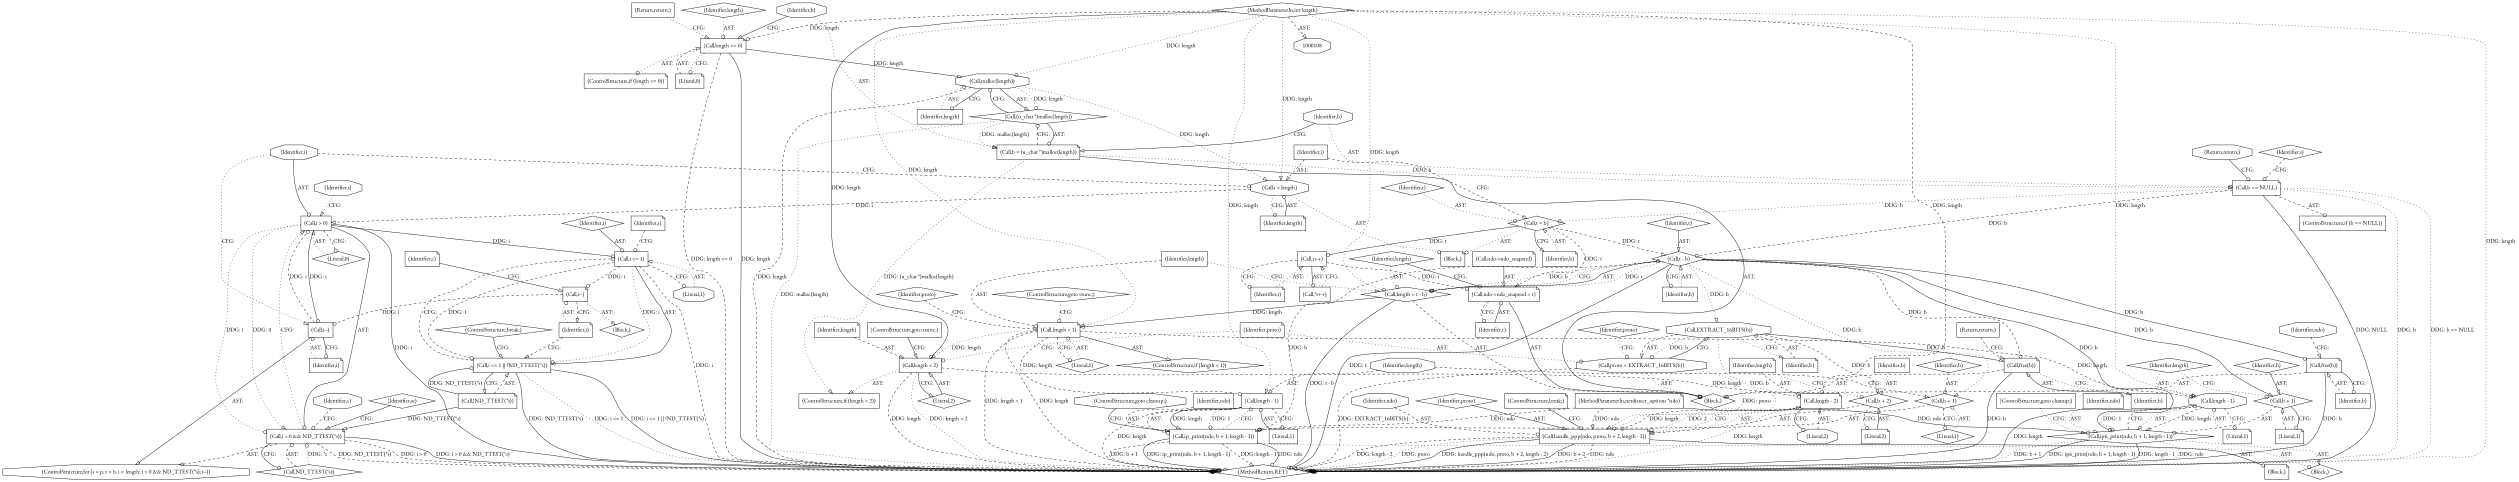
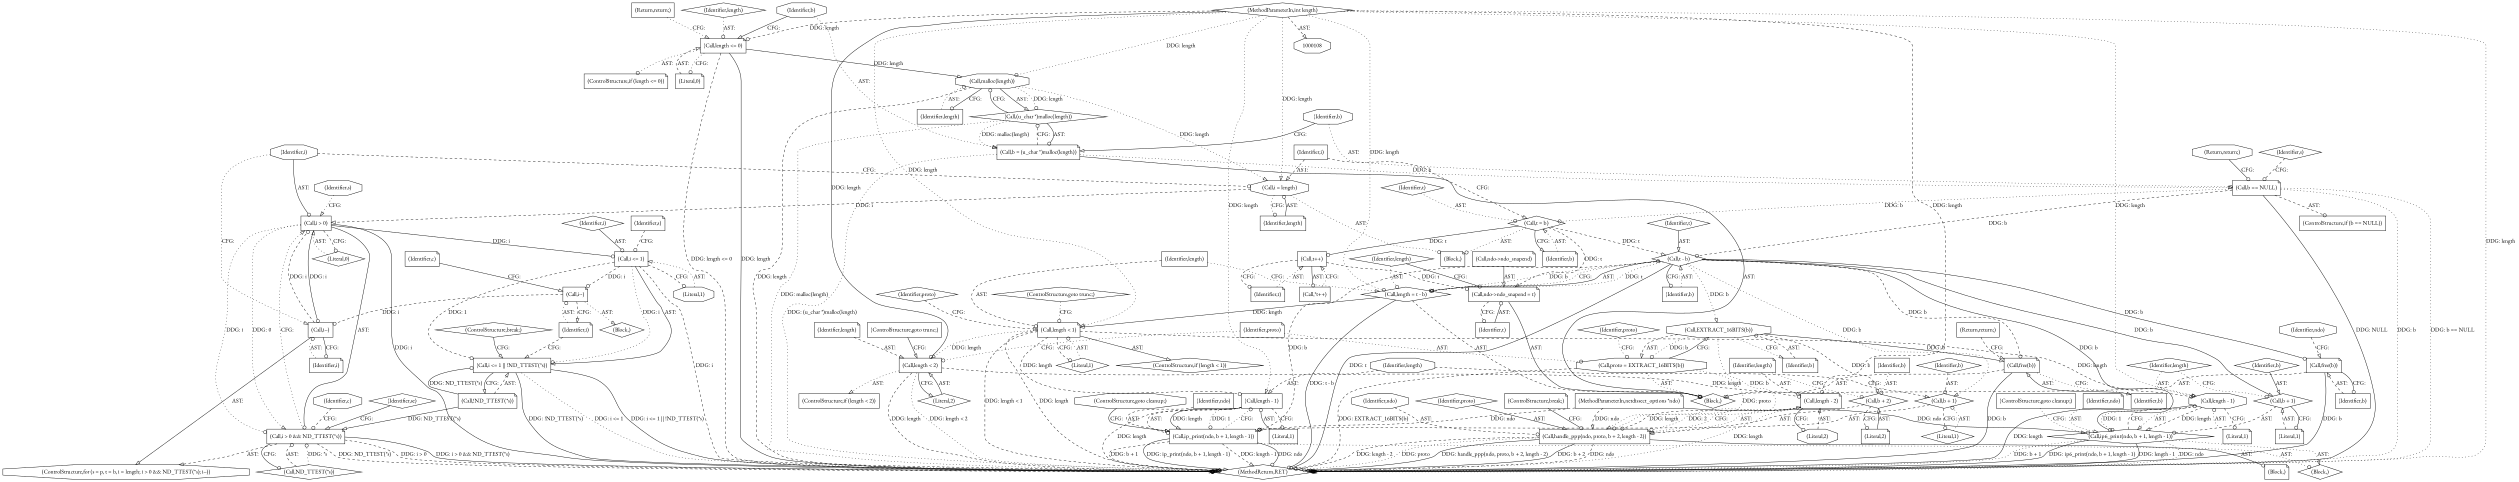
(886, 272) -> (788, 437)
(471, 282) -> none
